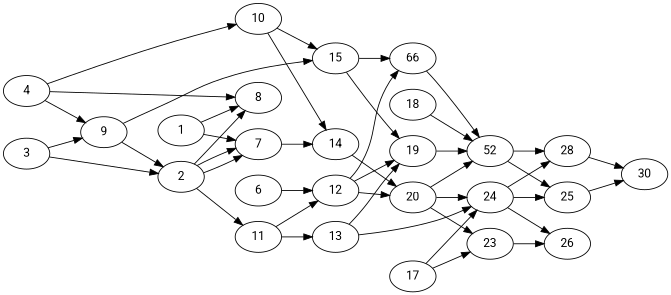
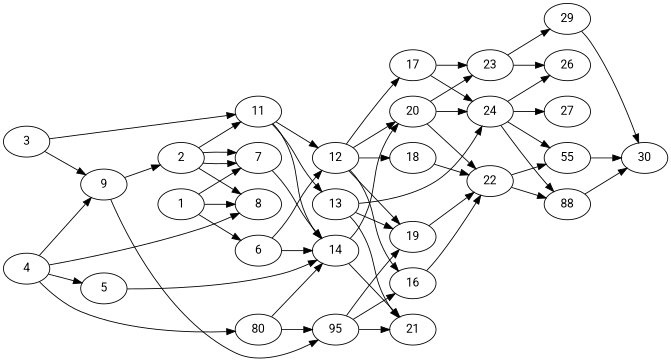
(258, 19) -> (258, 330)
none -> (567, 19)
(336, 58) -> (336, 330)
(413, 58) -> (413, 283)
none -> (567, 112)
none -> (369, 114)
(490, 151) -> (490, 181)
(567, 151) -> (567, 204)
none -> (370, 158)
(100, 165) -> (138, 127)
none -> (296, 177)
(567, 197) -> (567, 158)
none -> (220, 228)
none -> (293, 251)
none -> (104, 288)
none -> (413, 330)
